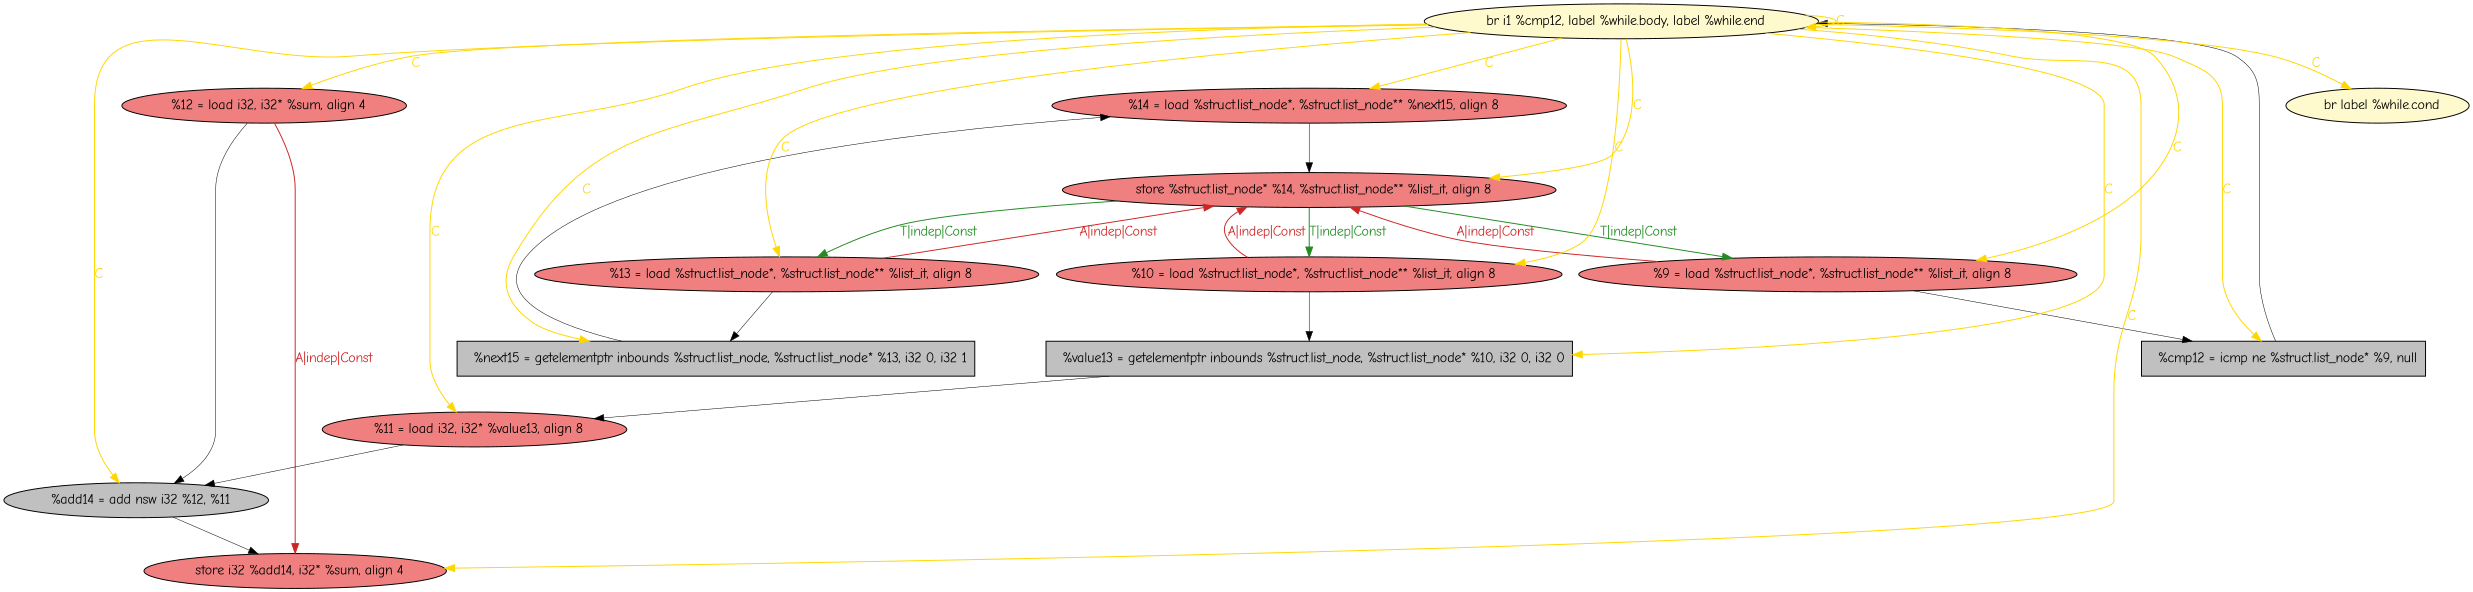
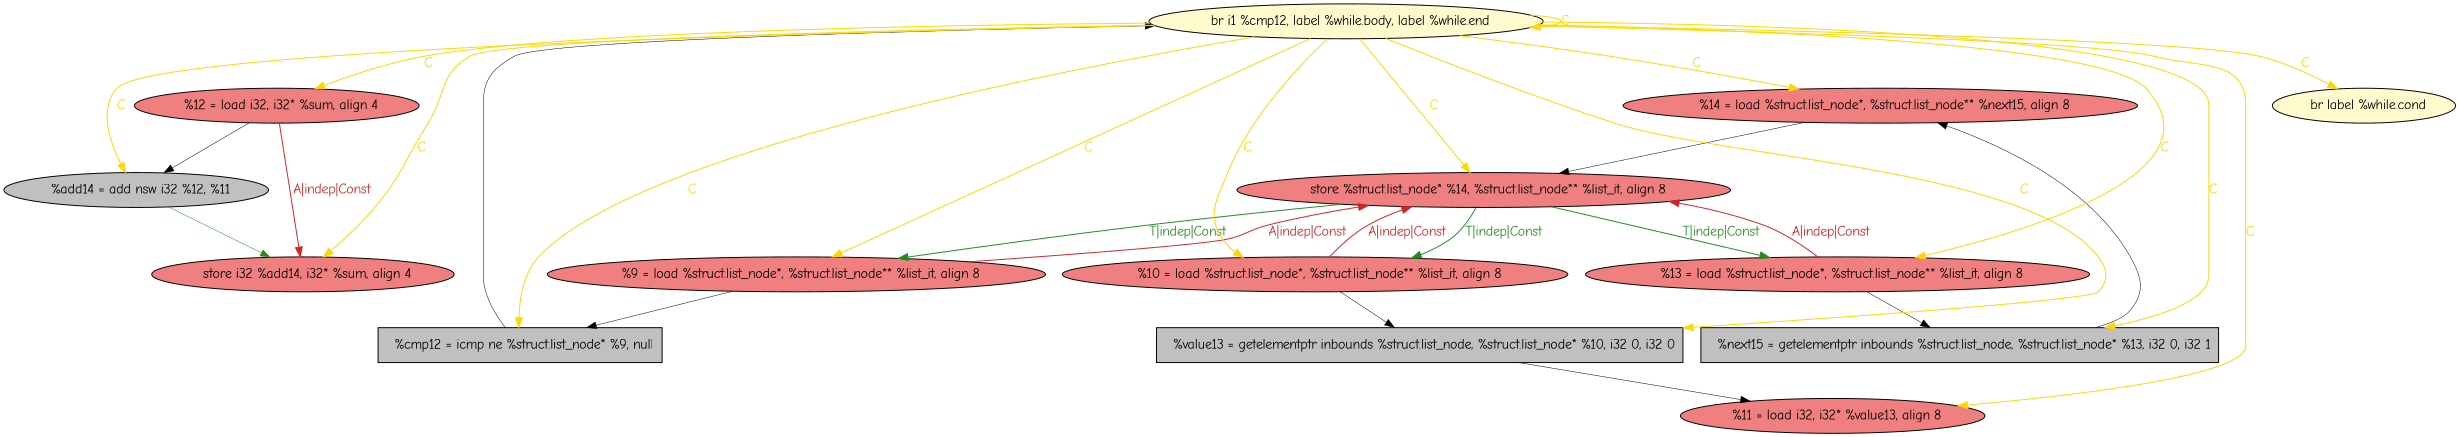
(309, 464) -> none
(211, 534) -> (215, 230)
